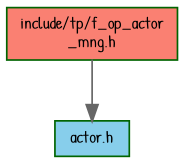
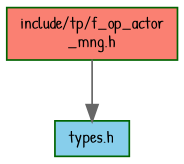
(92, 139) -> (92, 139)
